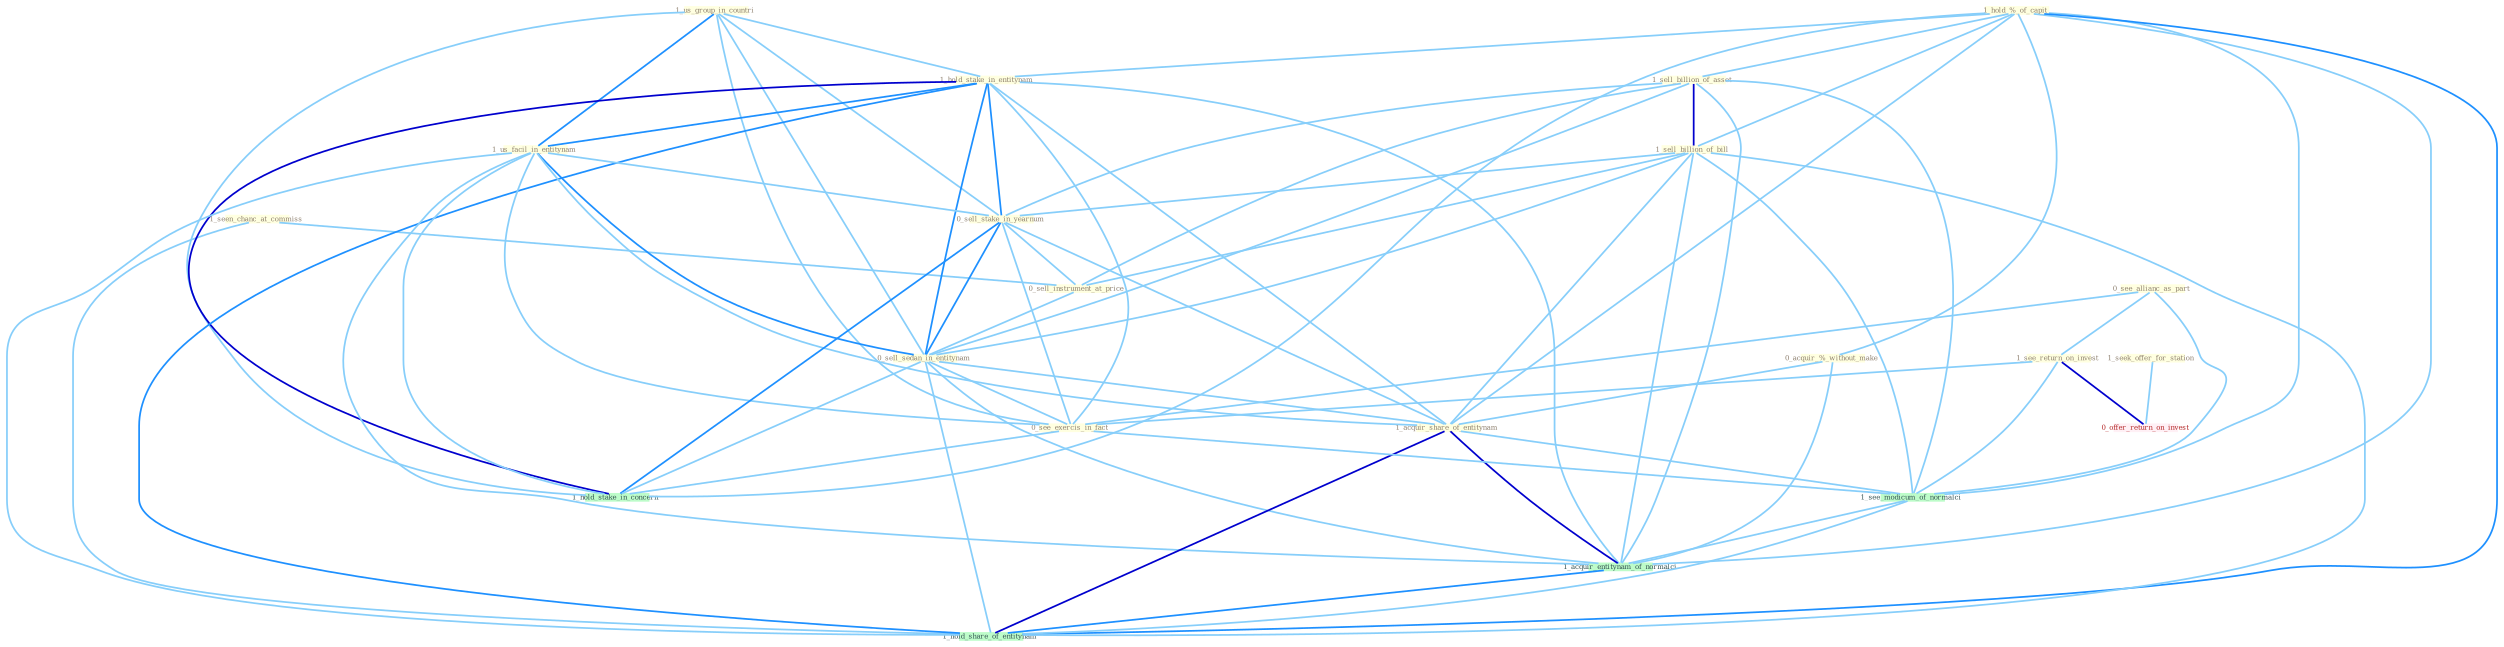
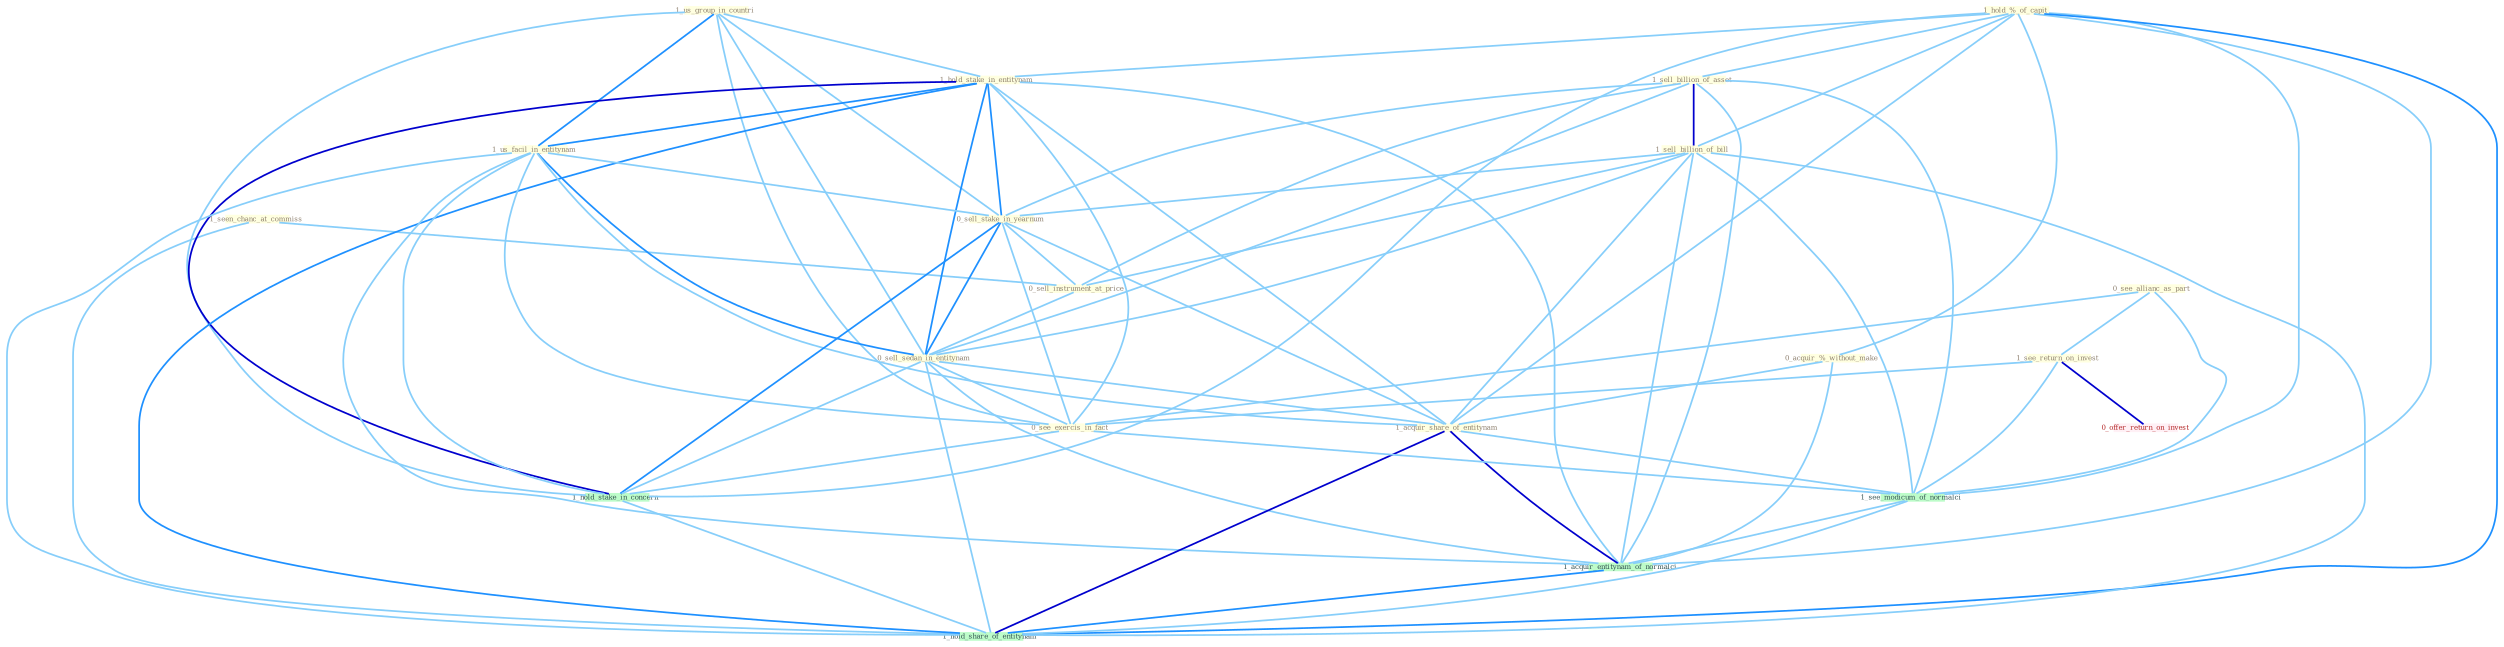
(2153, 358) -> none
none -> (804, 567)
